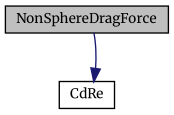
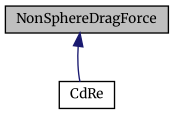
(96, 51) -> (78, 64)
